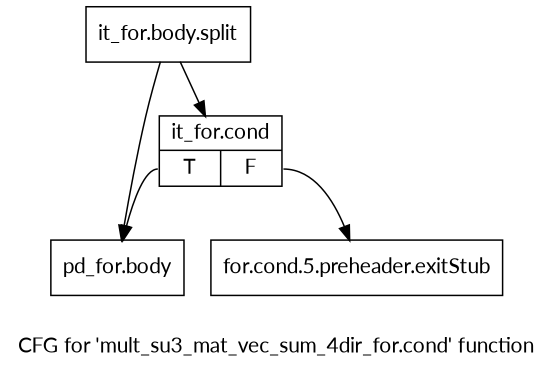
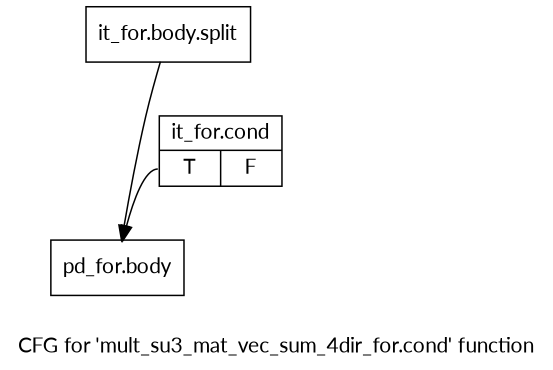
(190, 82) -> none
(357, 268) -> none
